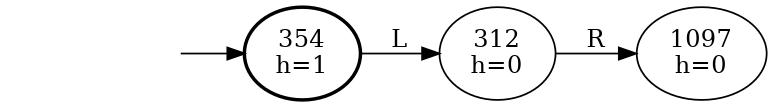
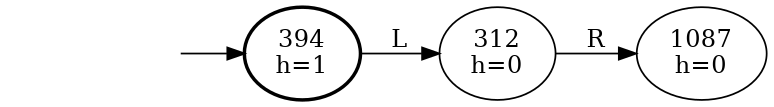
(302, 54) -> (302, 54)
(702, 54) -> (702, 54)
